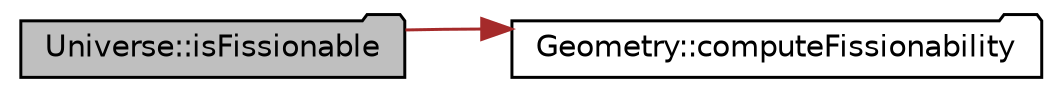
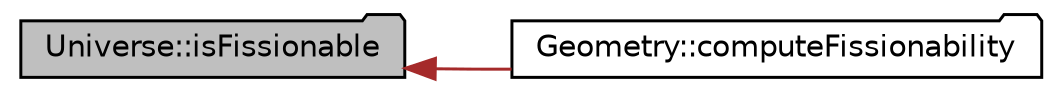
(443, 29) -> (474, 69)
